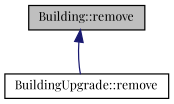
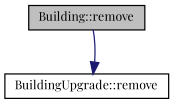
(79, 58) -> (95, 46)
